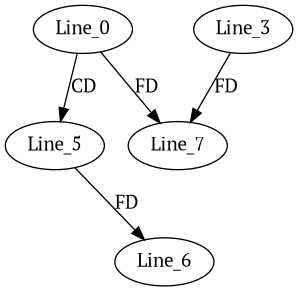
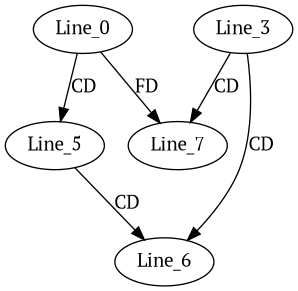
(227, 88) -> (227, 88)
none -> (245, 149)
(127, 204) -> (127, 204)
